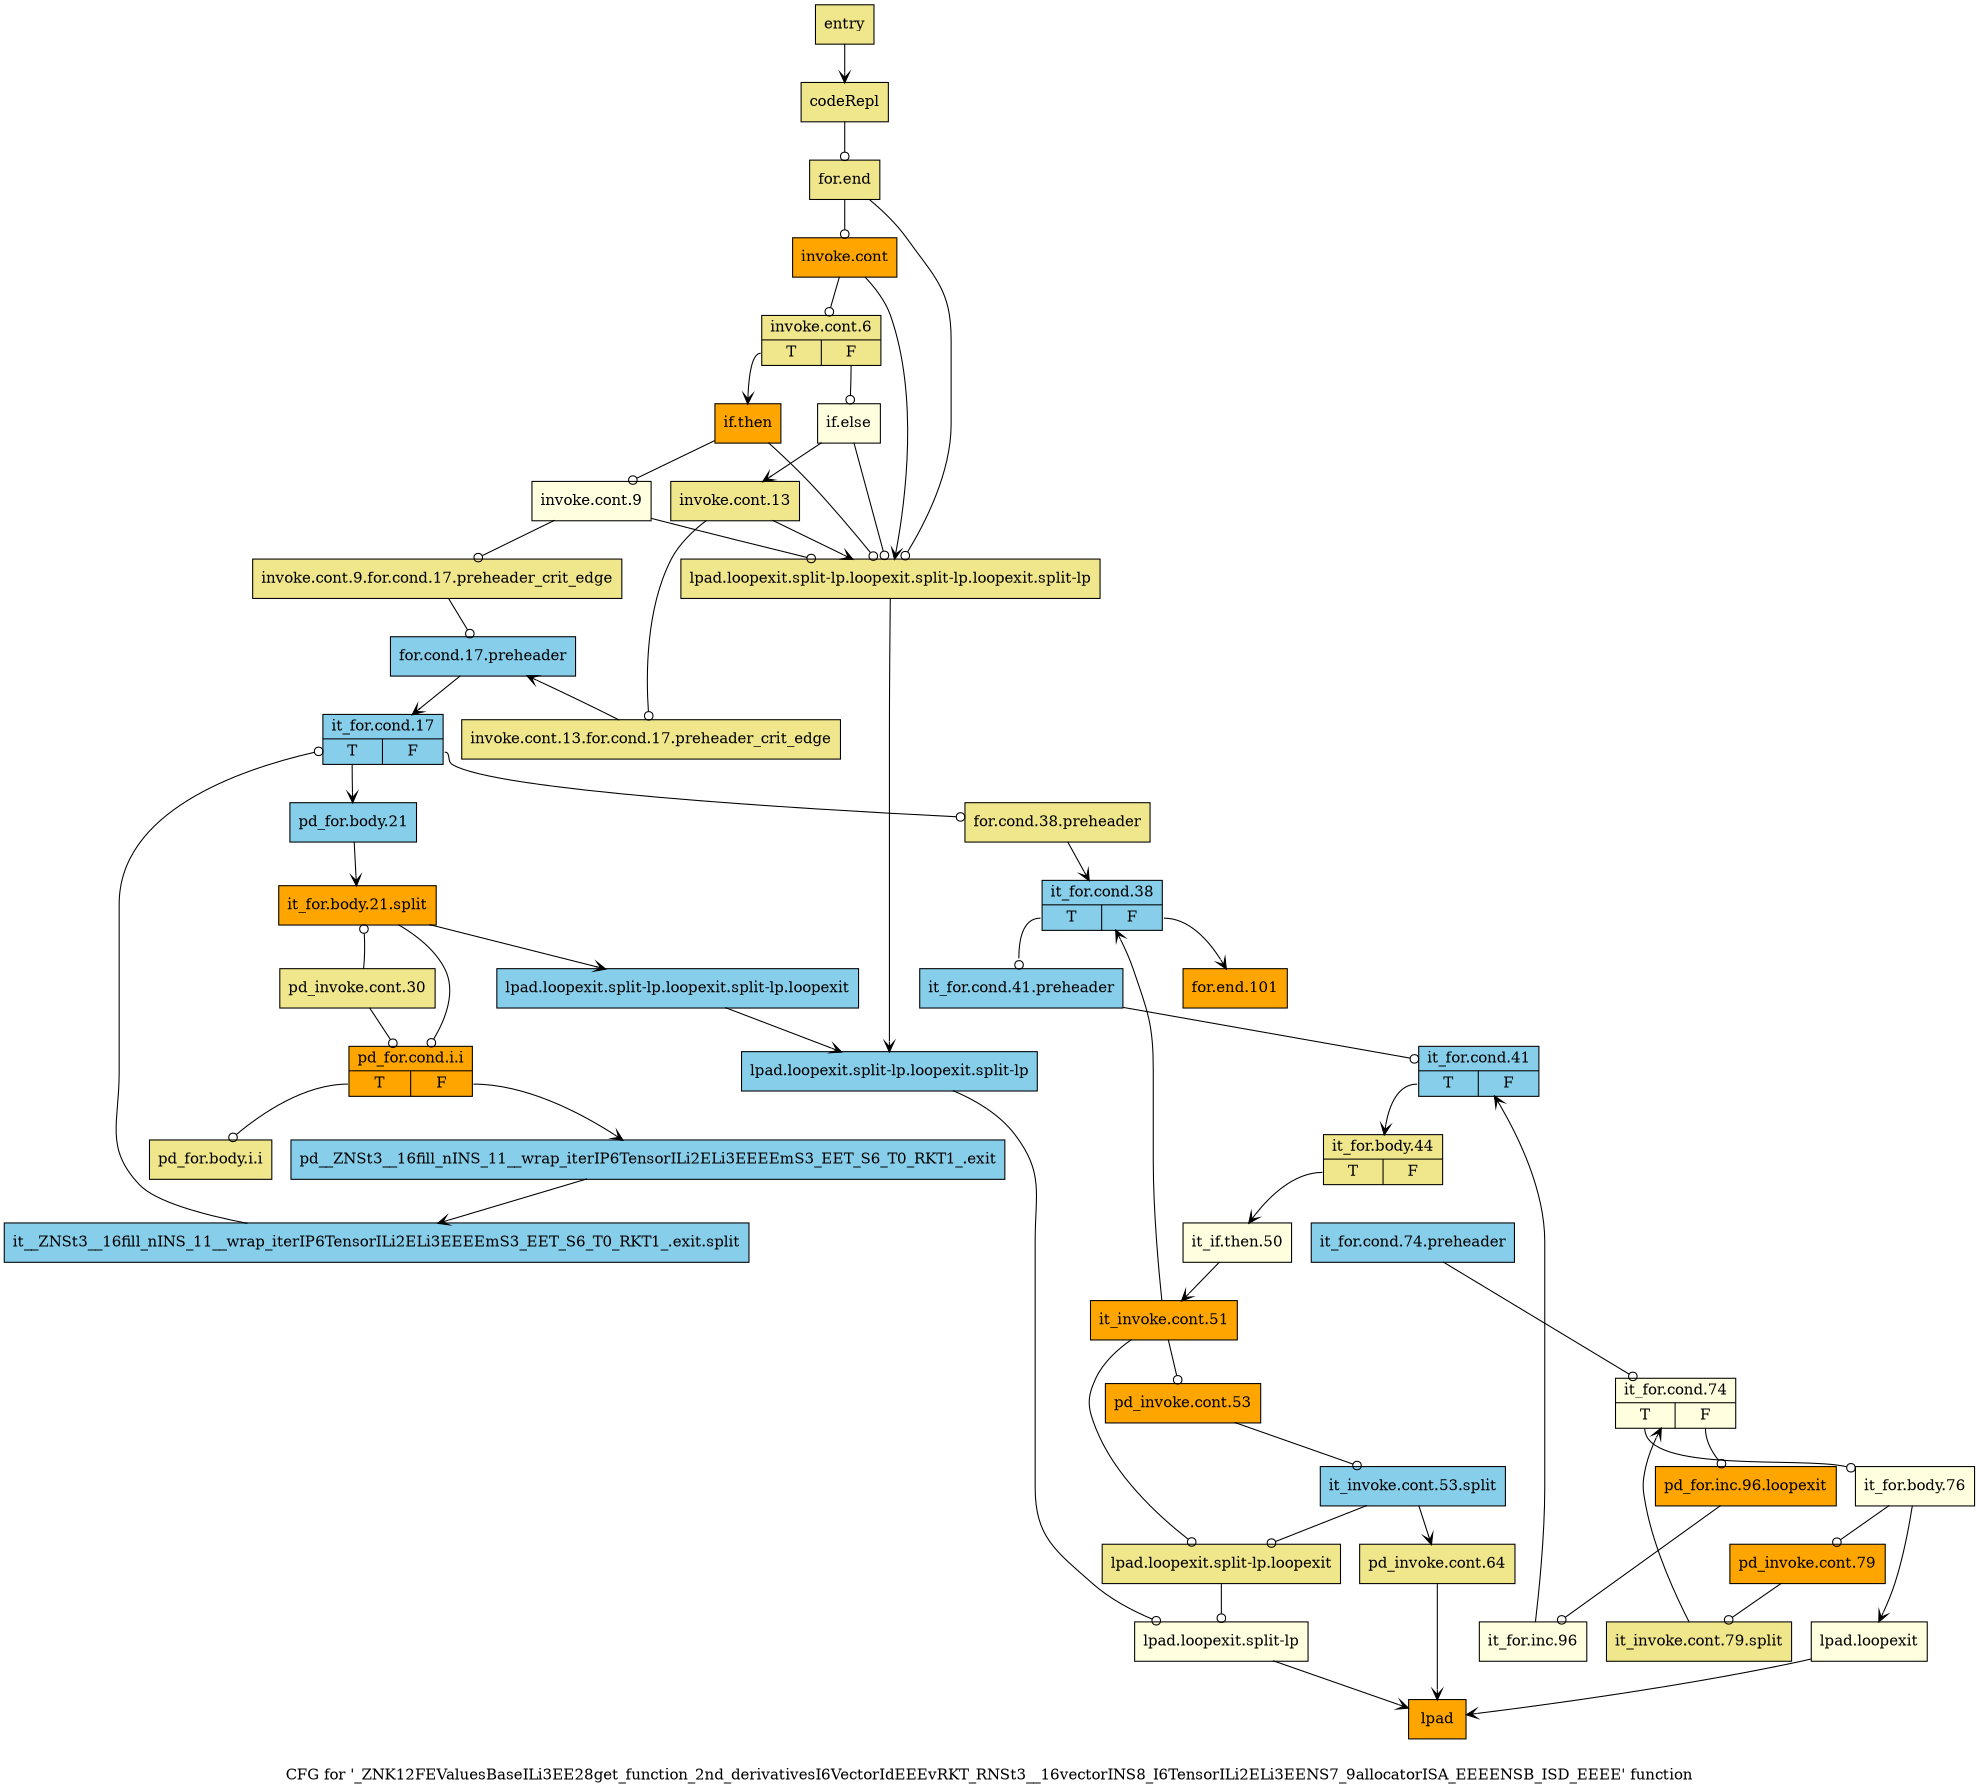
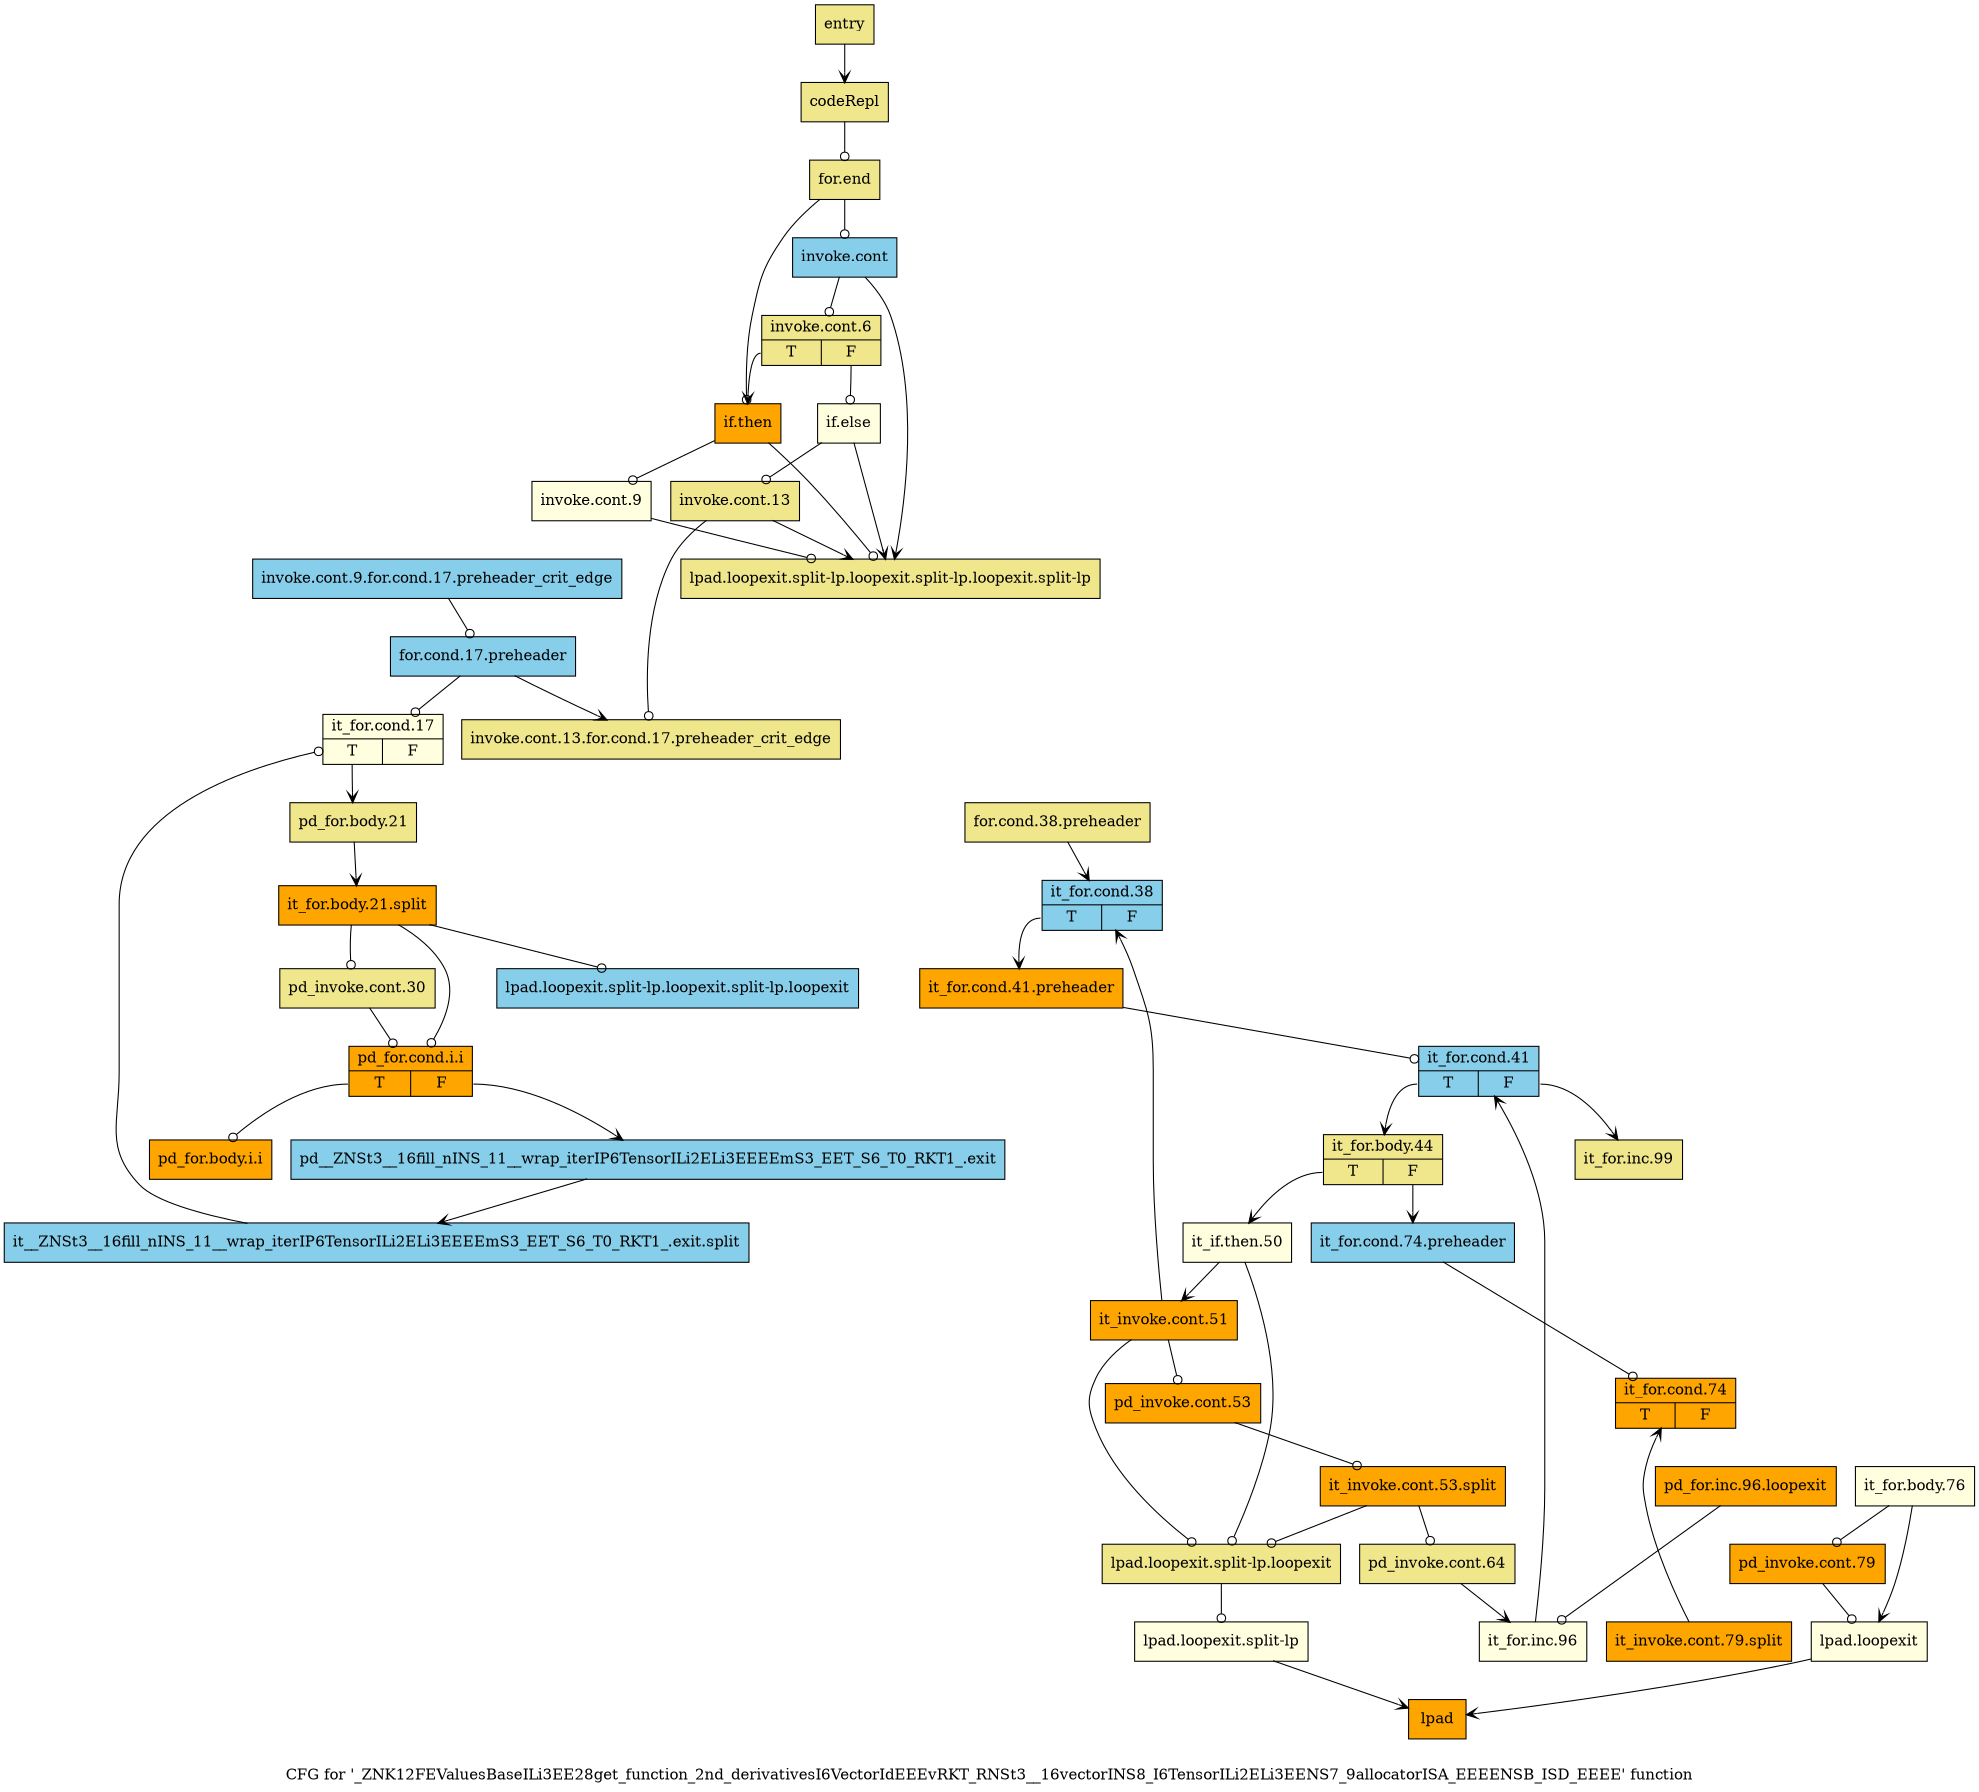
(845, 257) -> (845, 257)
(951, 366) -> (759, 287)
(797, 459) -> (797, 459)
(869, 497) -> (869, 497)
(518, 538) -> none
(437, 579) -> (437, 579)
(440, 693) -> (440, 693)
(578, 700) -> (556, 696)
(383, 739) -> (383, 739)
(695, 800) -> none
(353, 822) -> (353, 822)
(1022, 933) -> (1022, 933)
(513, 946) -> (513, 946)
(365, 951) -> (350, 943)
(1021, 988) -> (1021, 988)
(1235, 988) -> none
(889, 1071) -> none
(211, 1160) -> (211, 1160)
none -> (1629, 1160)
none -> (1413, 1199)
none -> (1273, 1401)
(1676, 1403) -> (1676, 1403)
(1709, 1445) -> none
(1740, 1461) -> none
(1413, 1486) -> (1413, 1486)
(1424, 1521) -> (1424, 1521)
(1757, 1600) -> (1836, 1599)
(1437, 1636) -> (1481, 1599)
(1699, 1642) -> (1699, 1642)
